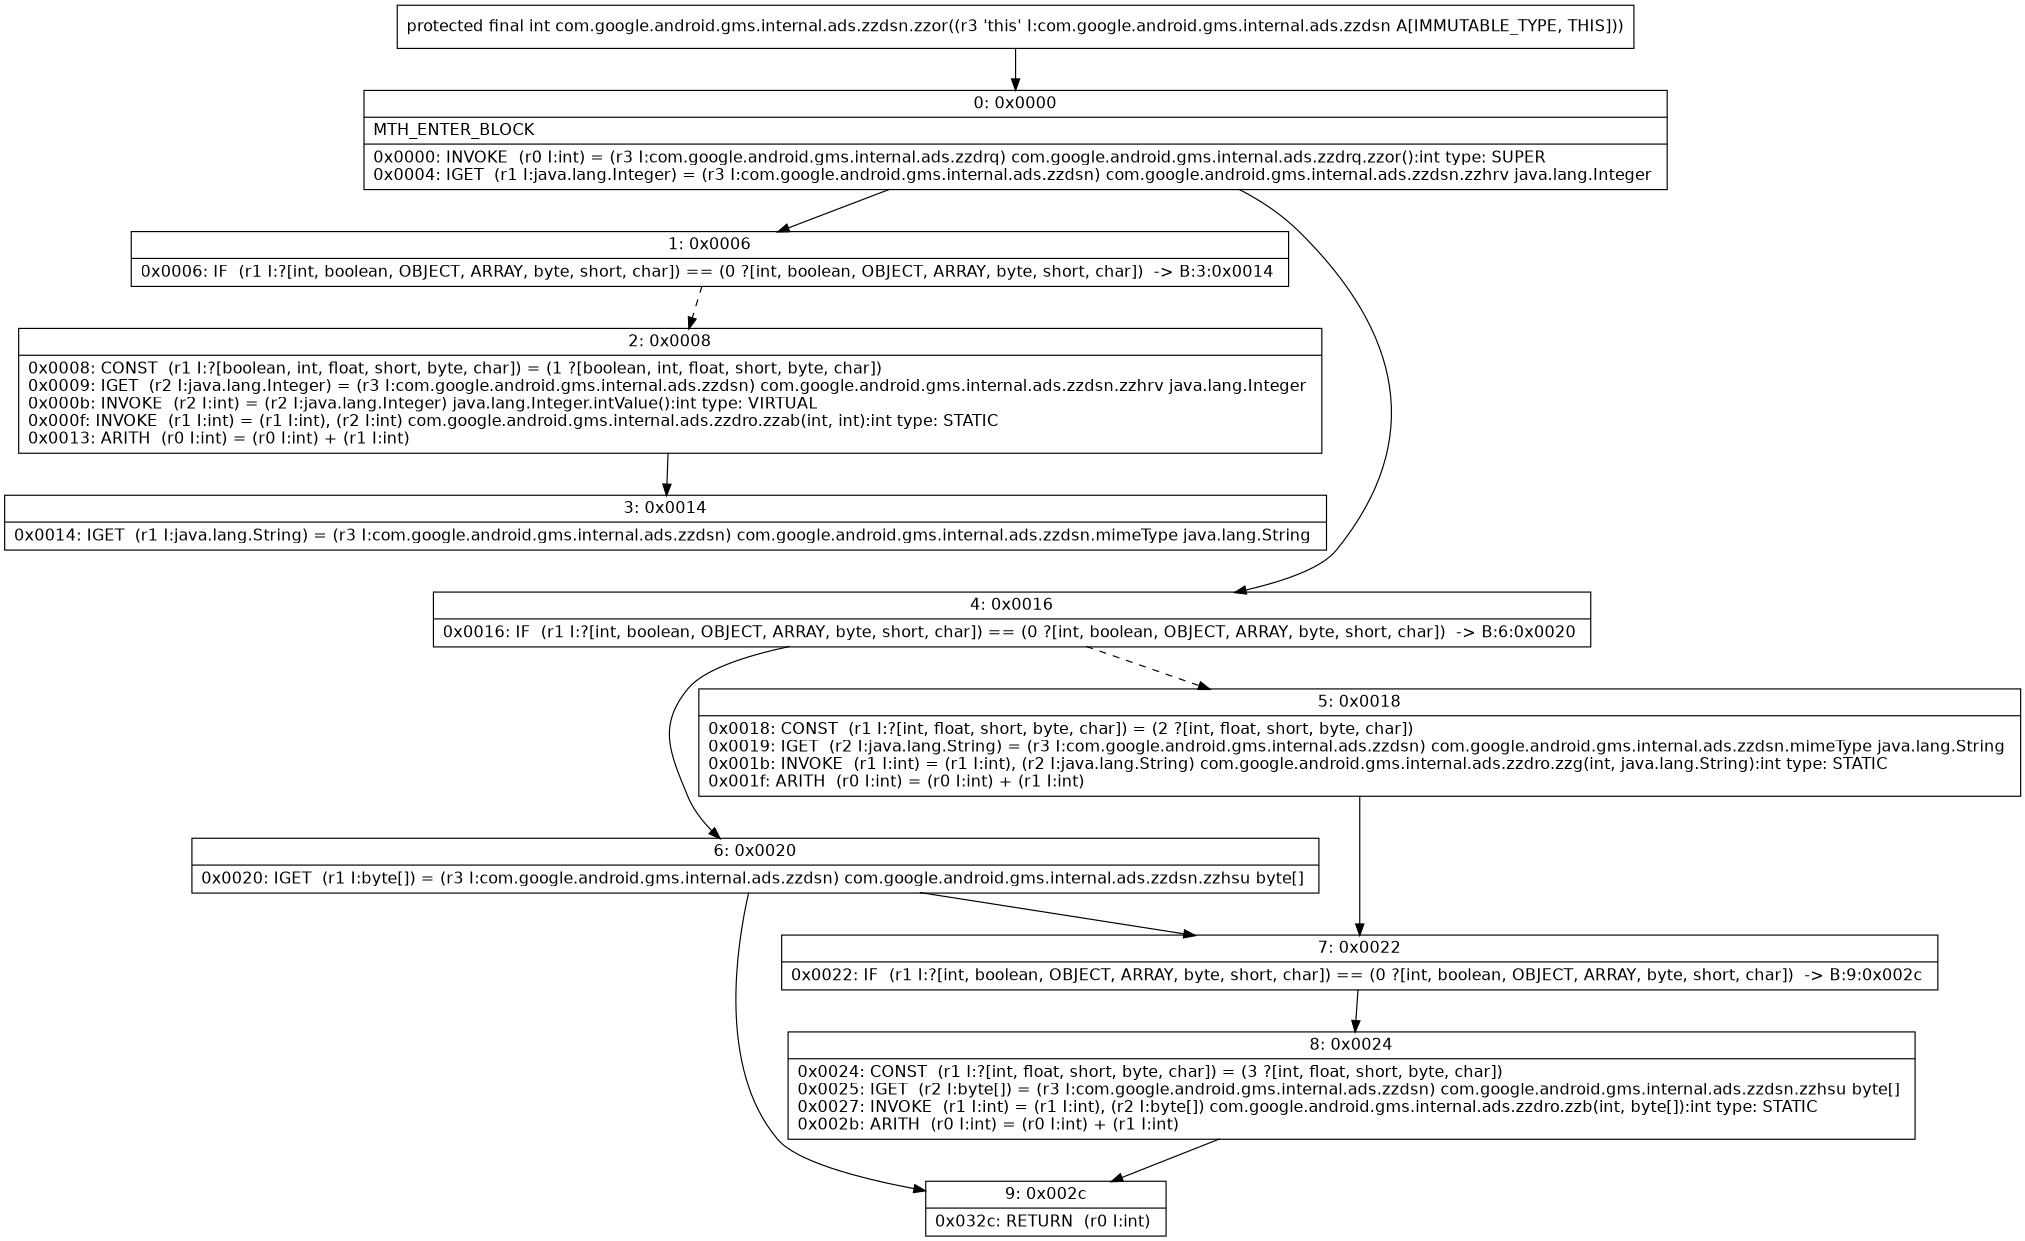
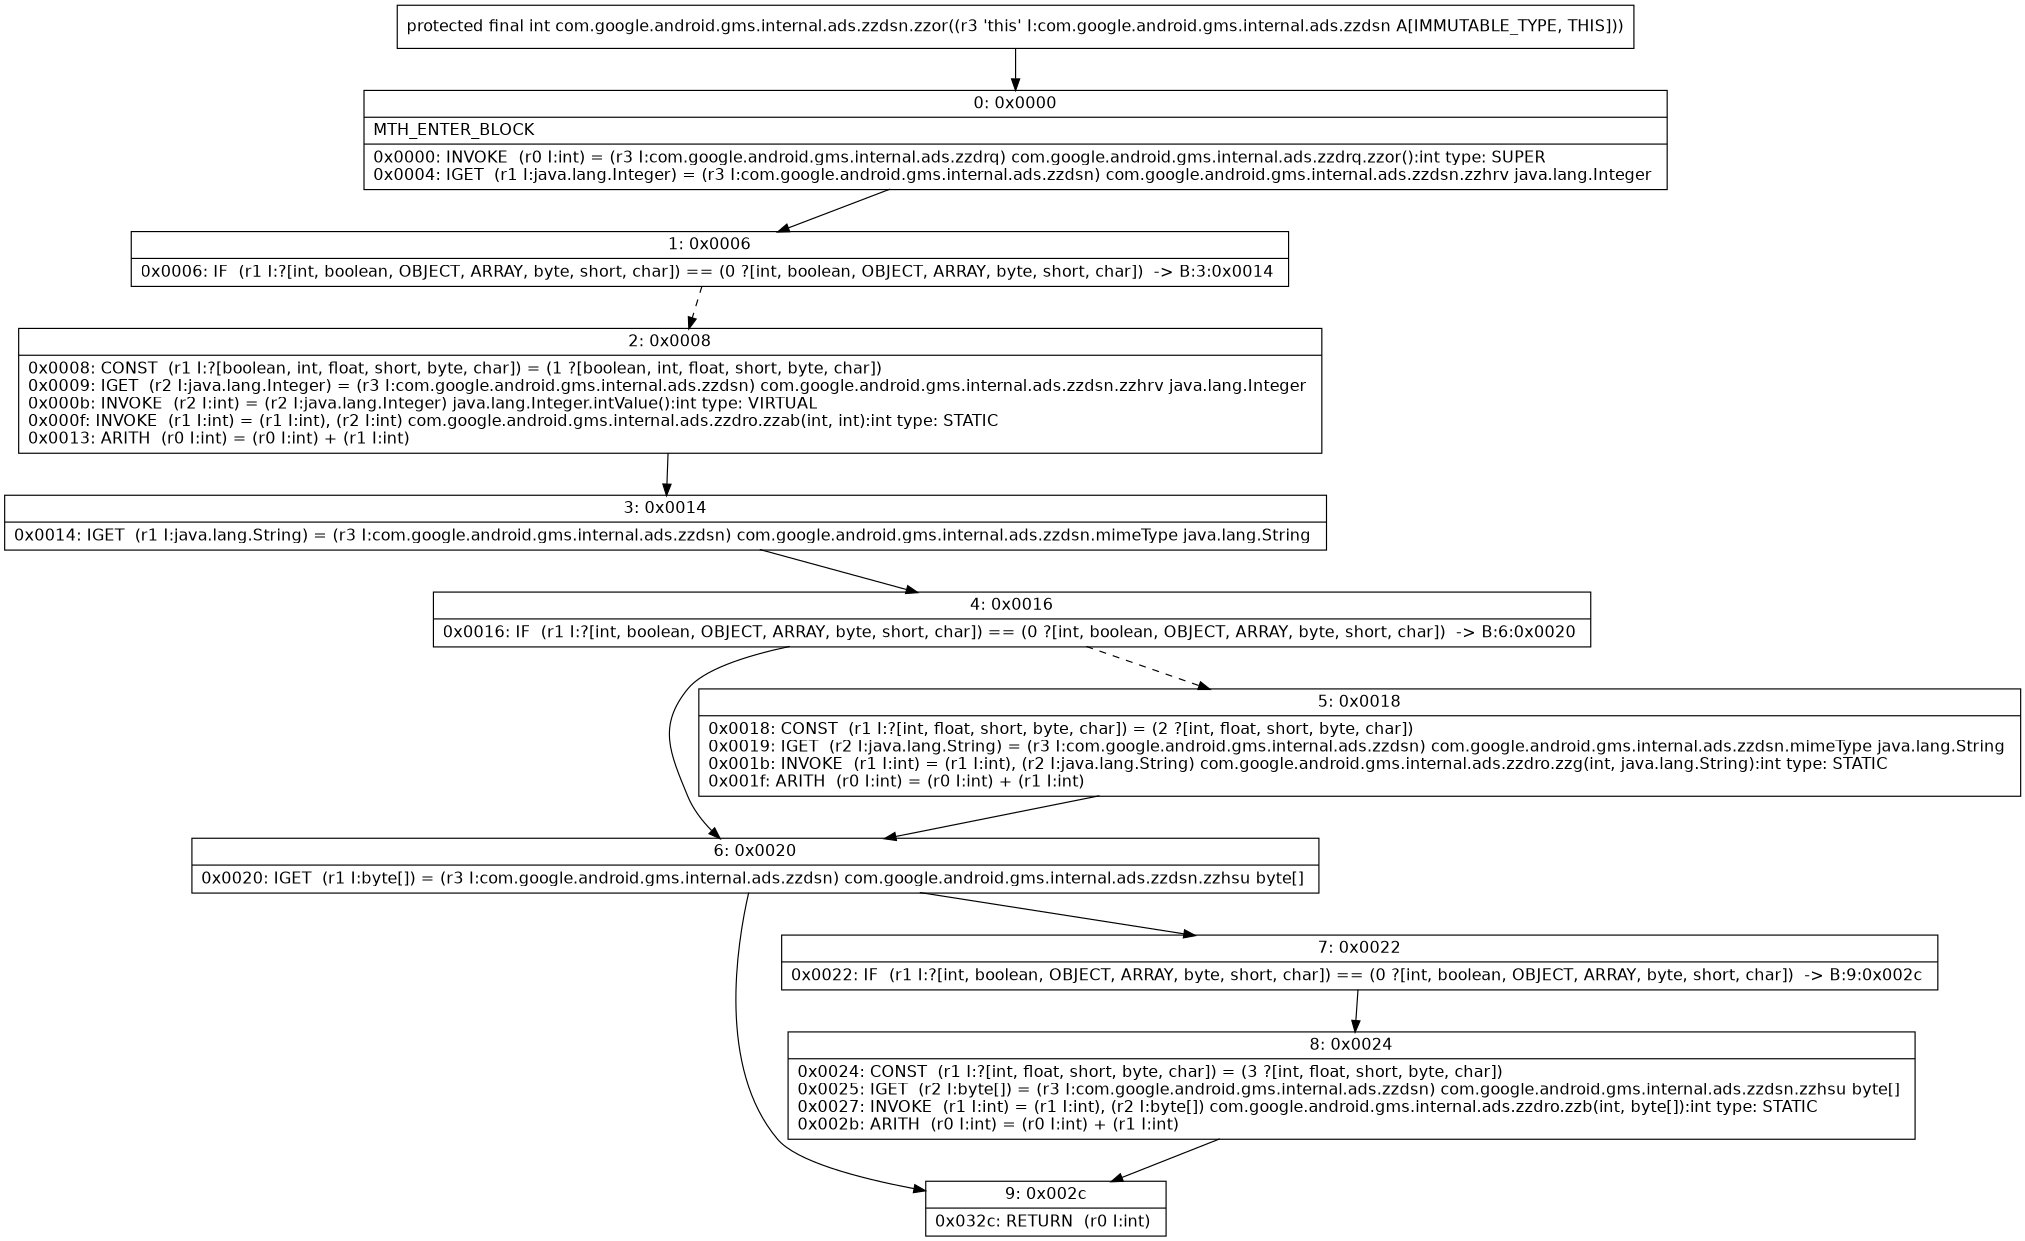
(1390, 397) -> (833, 570)
(1360, 860) -> (998, 816)
